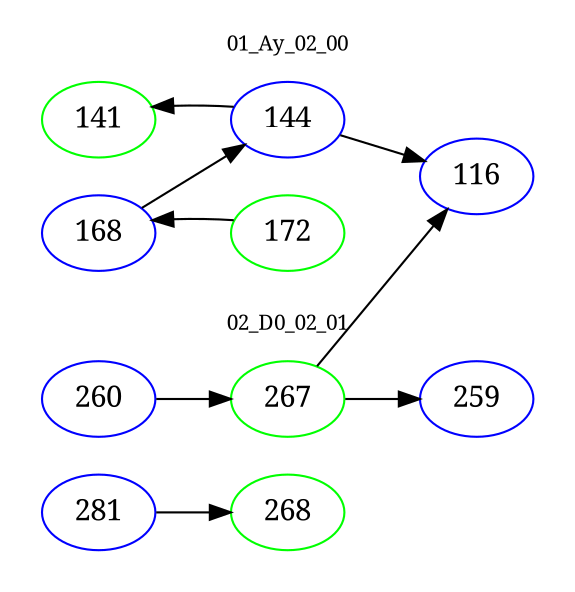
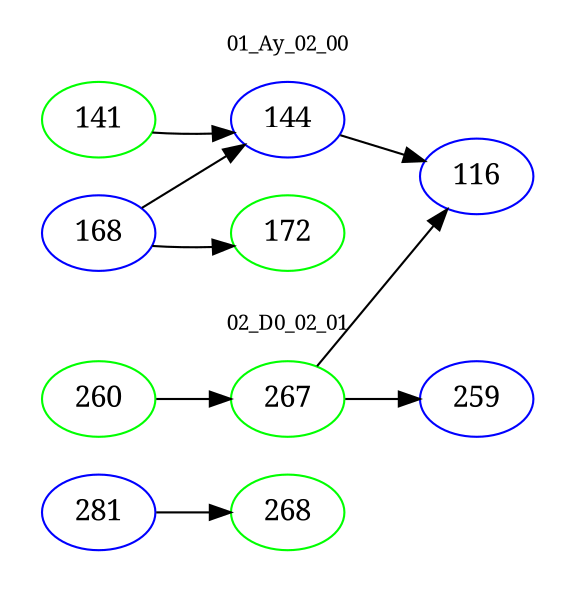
(204, 106) -> (182, 134)
(204, 219) -> (182, 247)
(99, 399) -> (99, 399)
